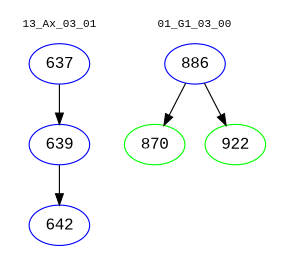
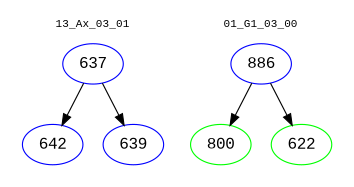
(155, 145) -> (221, 145)
(235, 145) -> (302, 145)
(59, 179) -> (75, 99)
